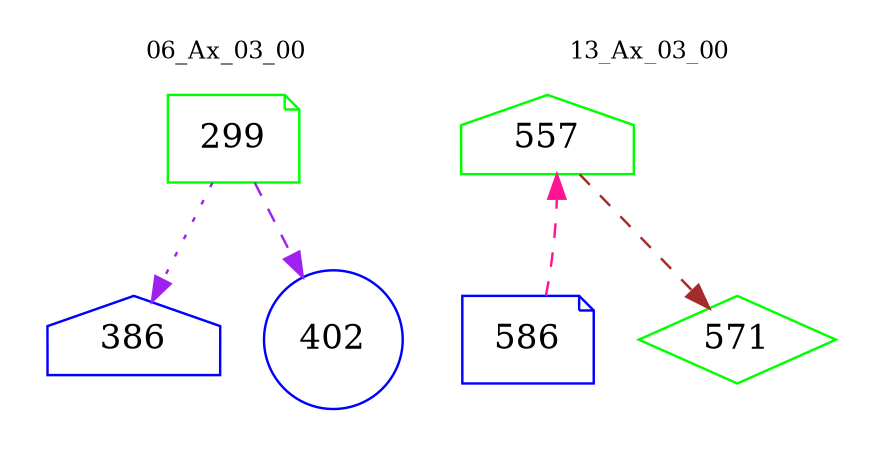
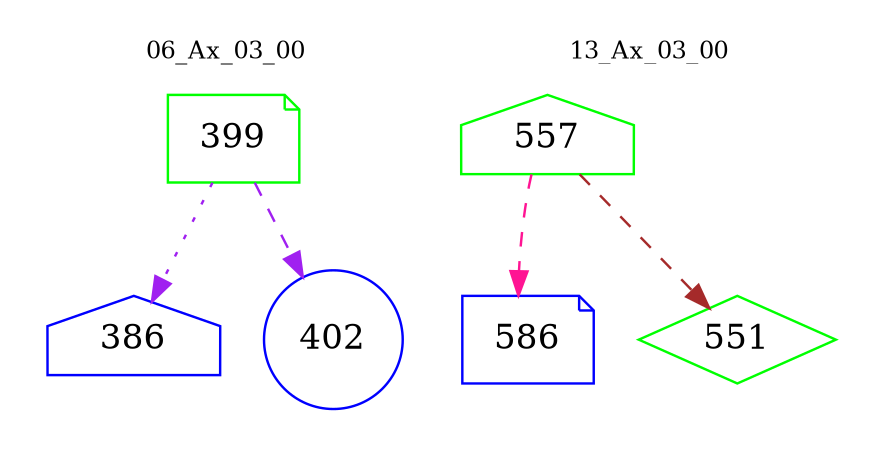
(234, 139) -> (234, 139)
(553, 248) -> (523, 222)
(737, 340) -> (737, 340)
